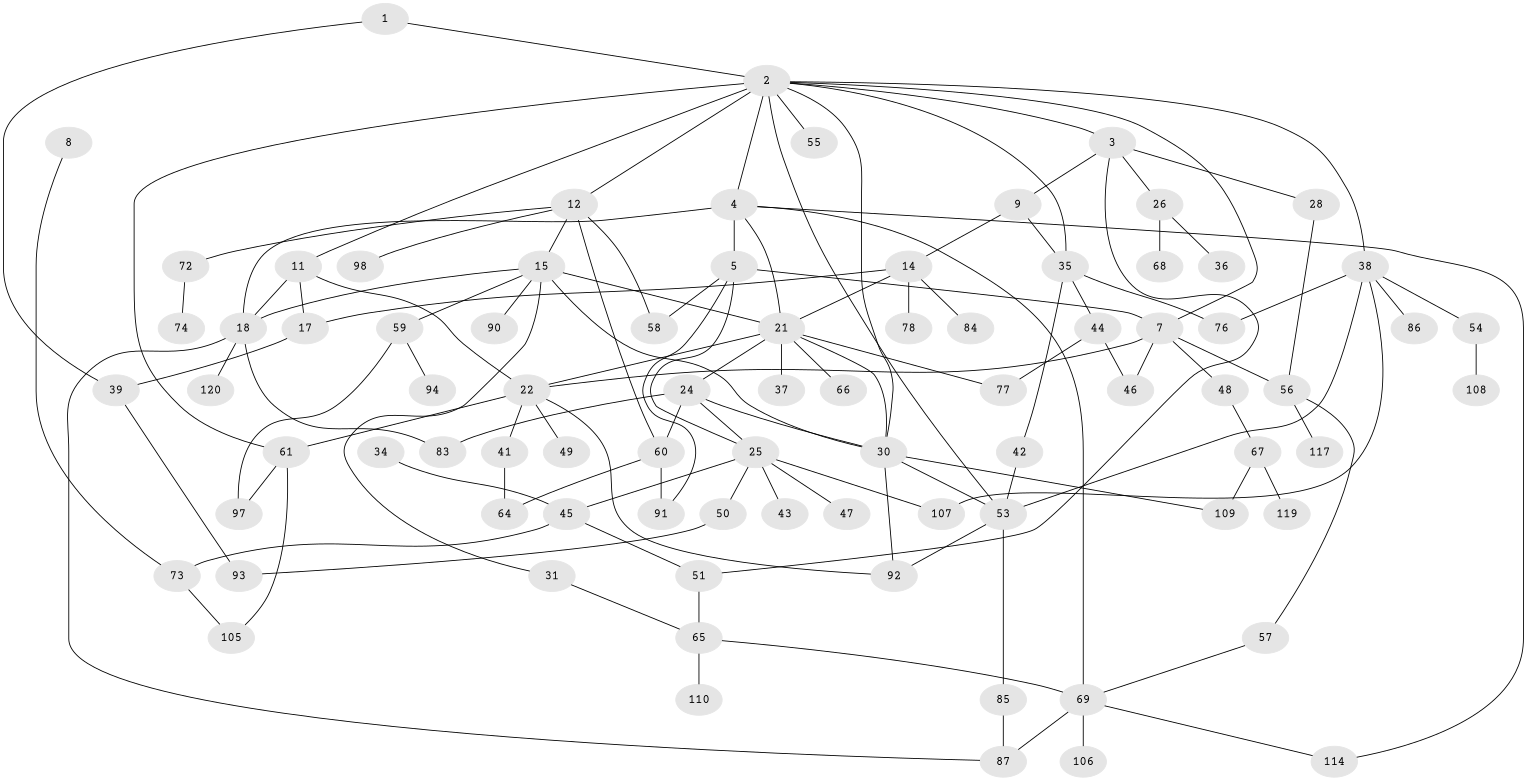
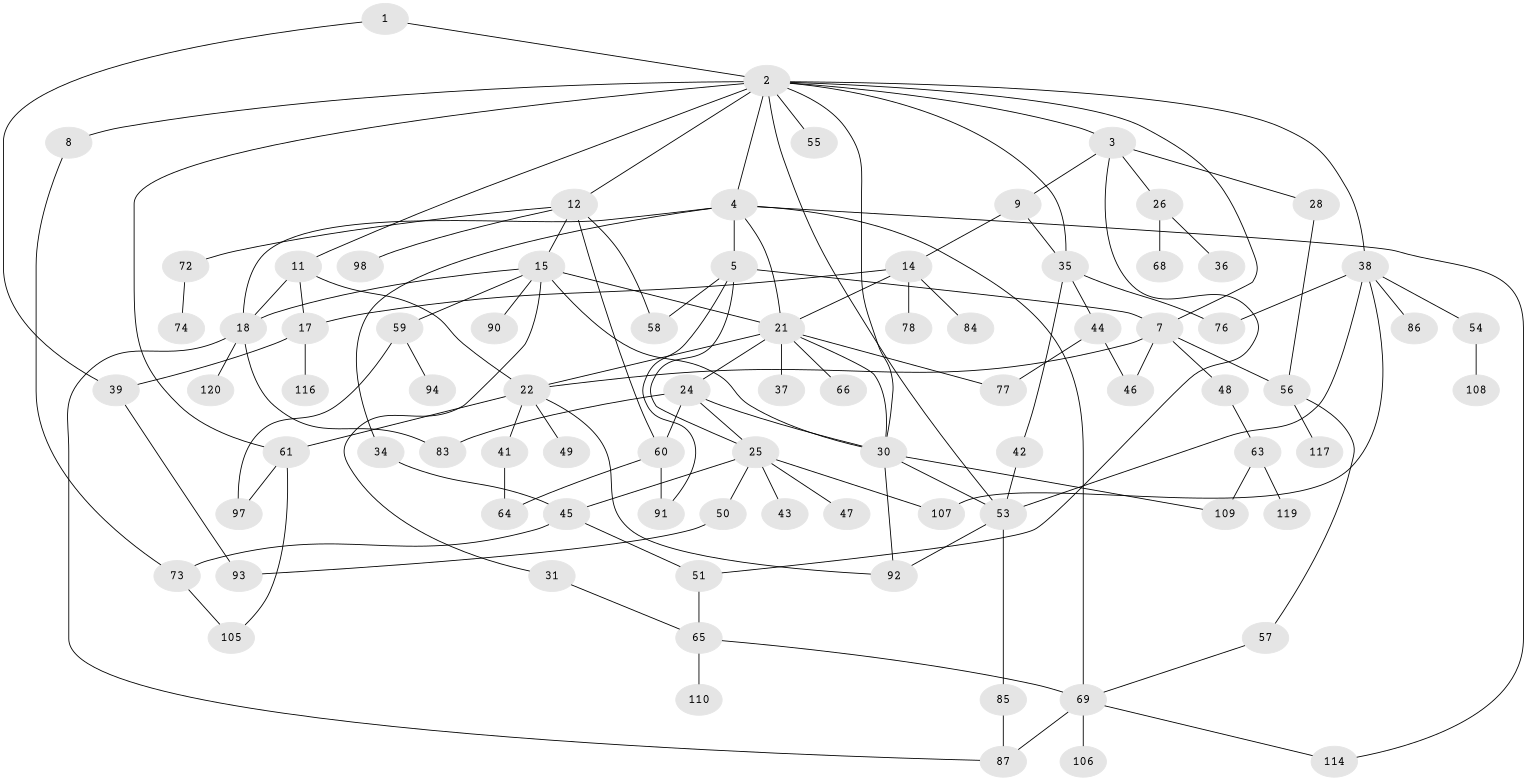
none -> (415, 94)
none -> (471, 258)
none -> (305, 390)
(1258, 452) -> (1258, 452)
